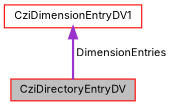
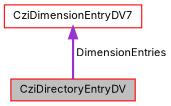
(73, 16) -> (73, 16)
